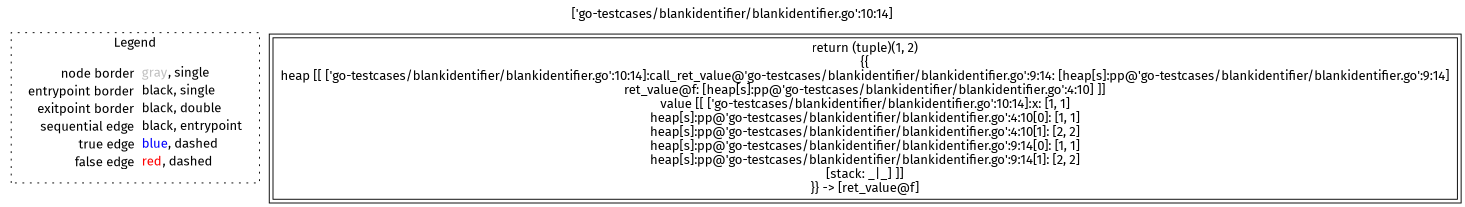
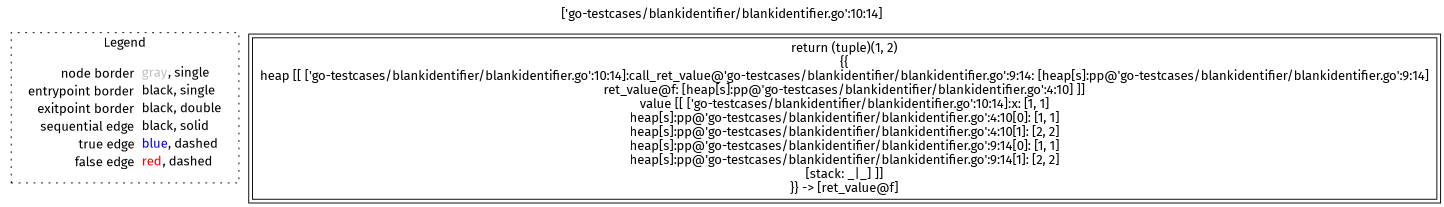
(208, 126) -> (191, 126)
